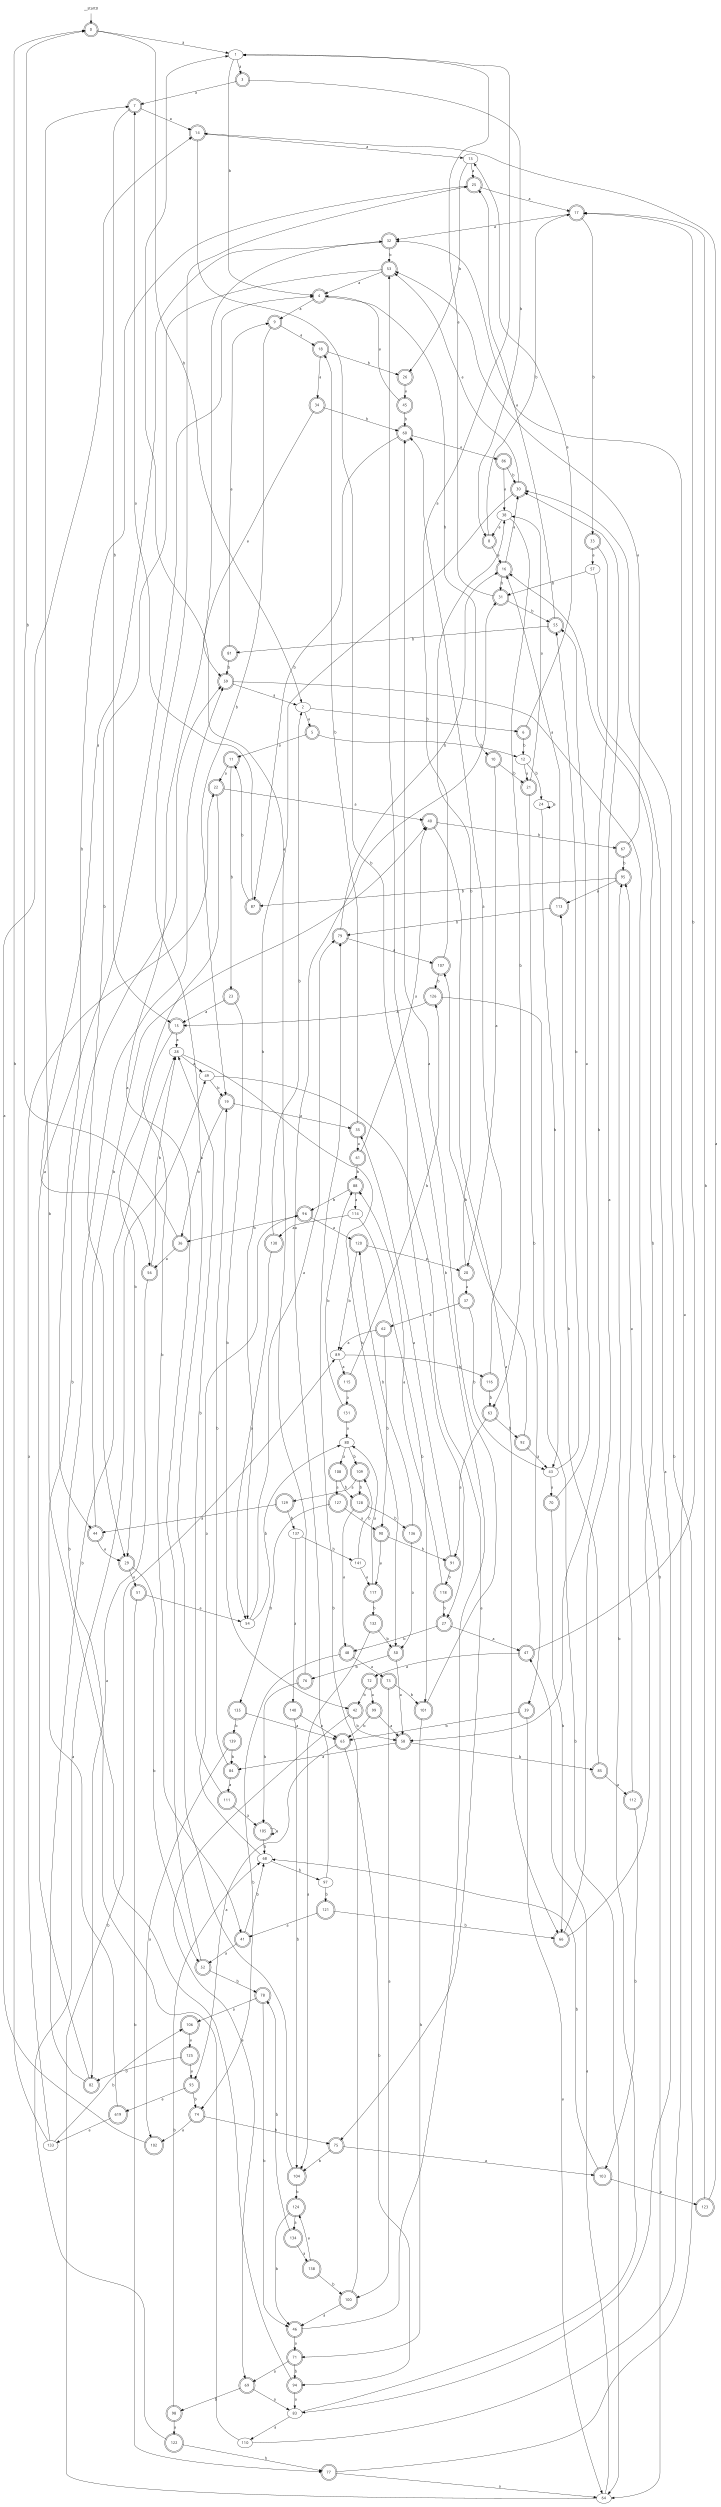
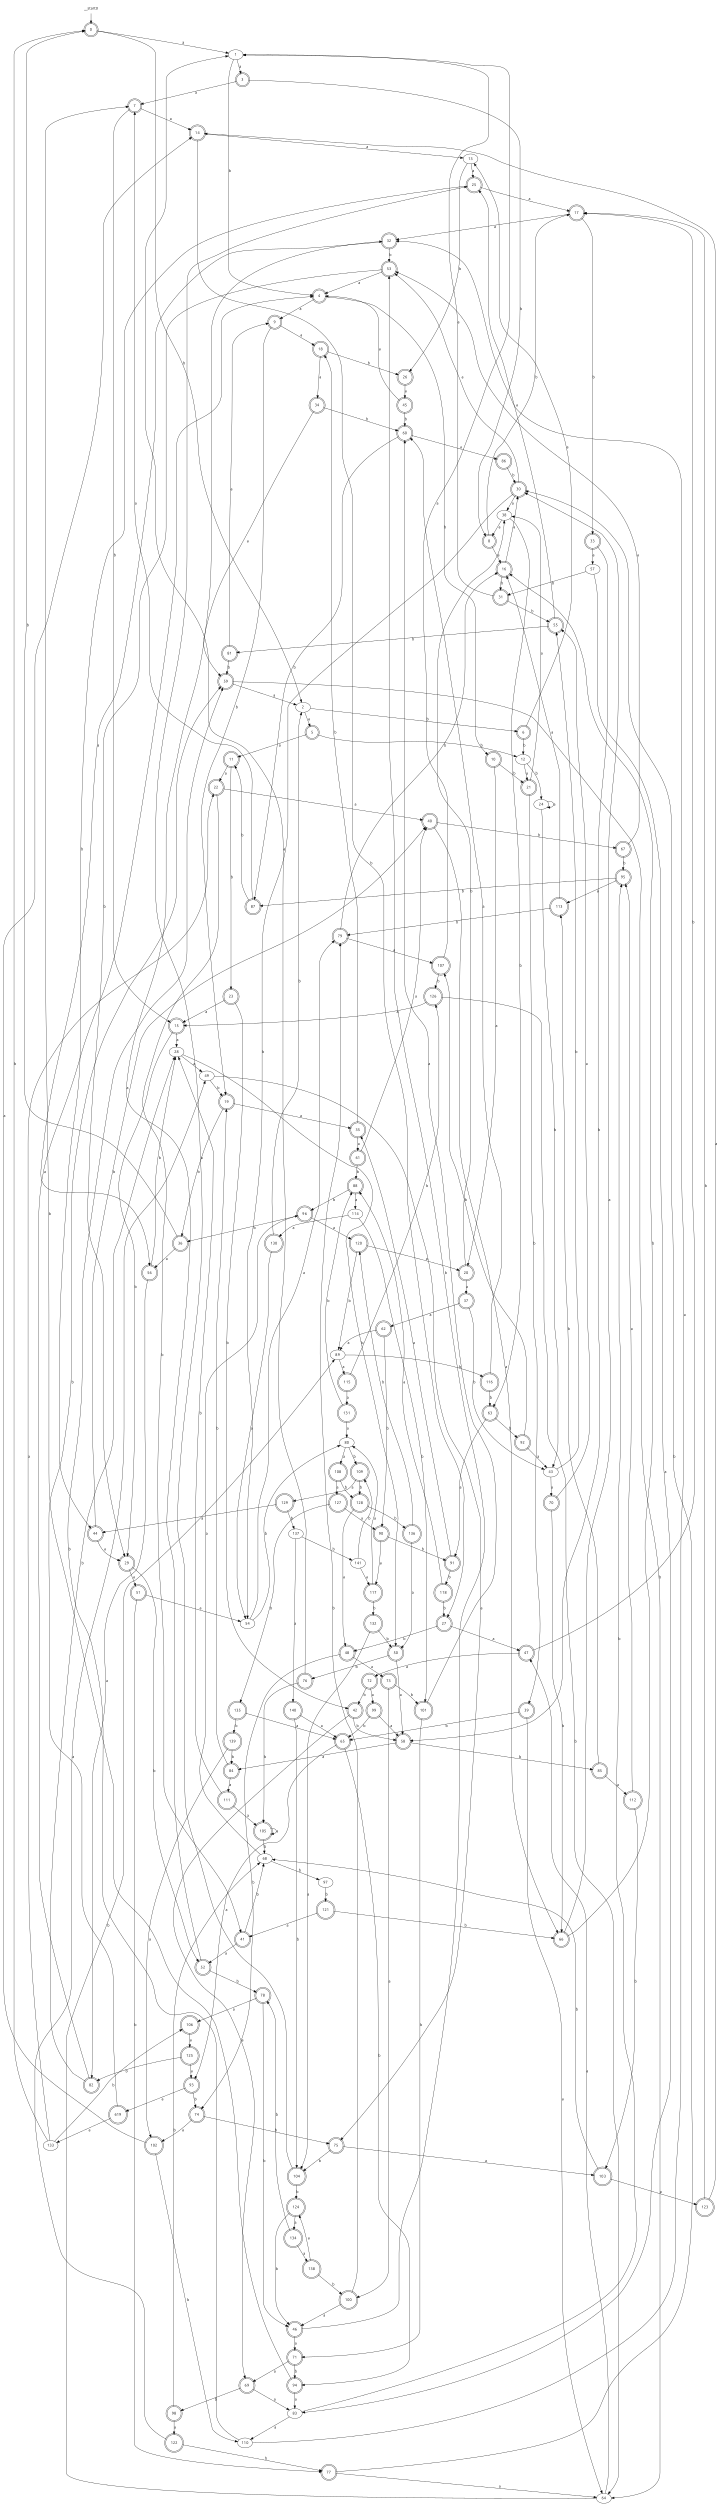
(504, 488) -> (512, 502)
(295, 1207) -> none
none -> (186, 2304)
